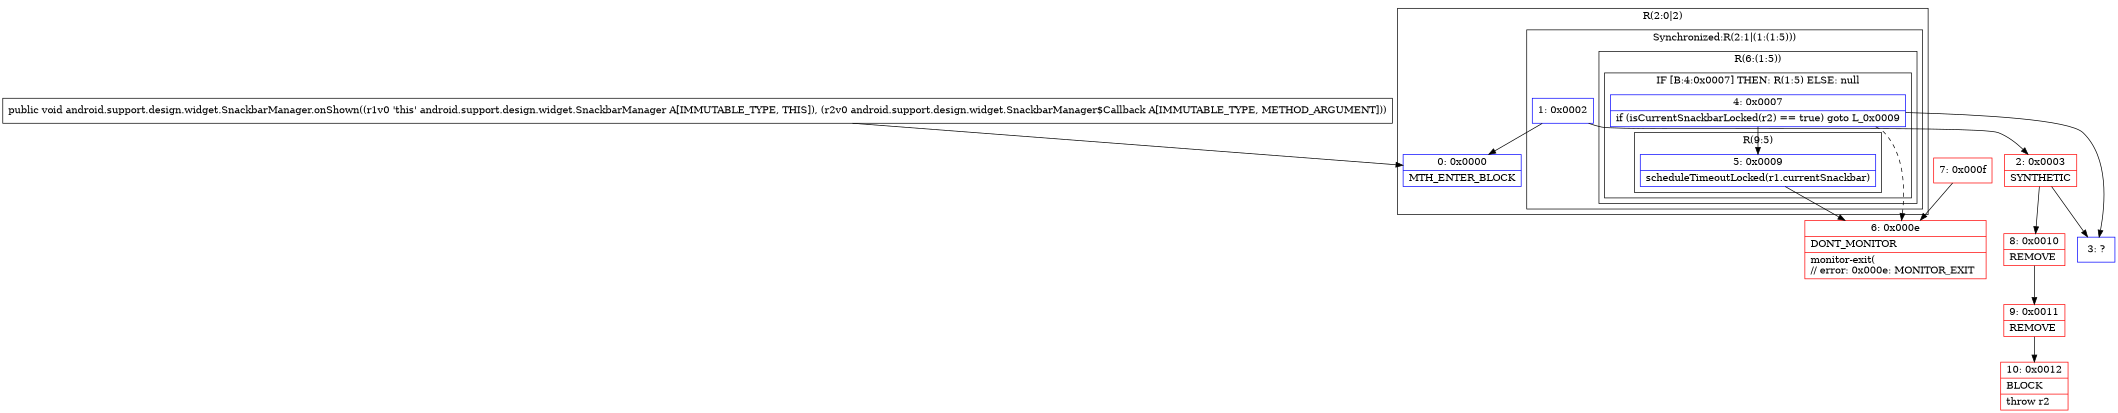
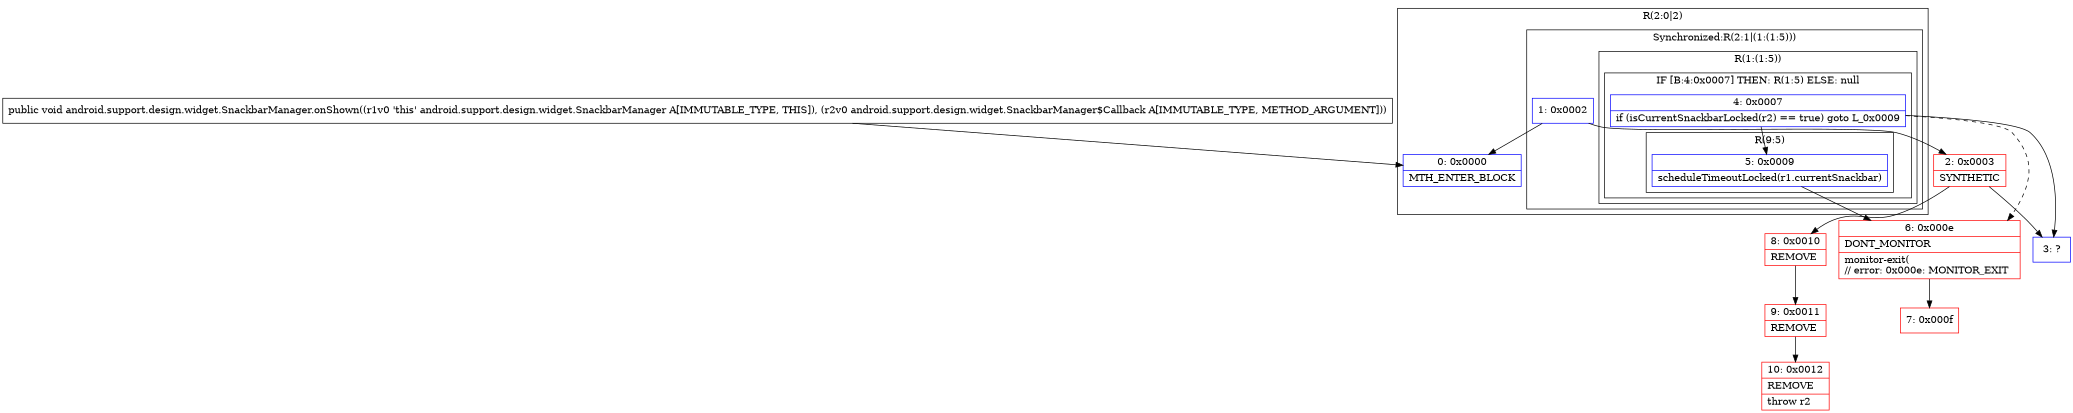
(1758, 59) -> (1758, 59)
(1939, 199) -> (1930, 290)
(2024, 386) -> (1791, 386)
